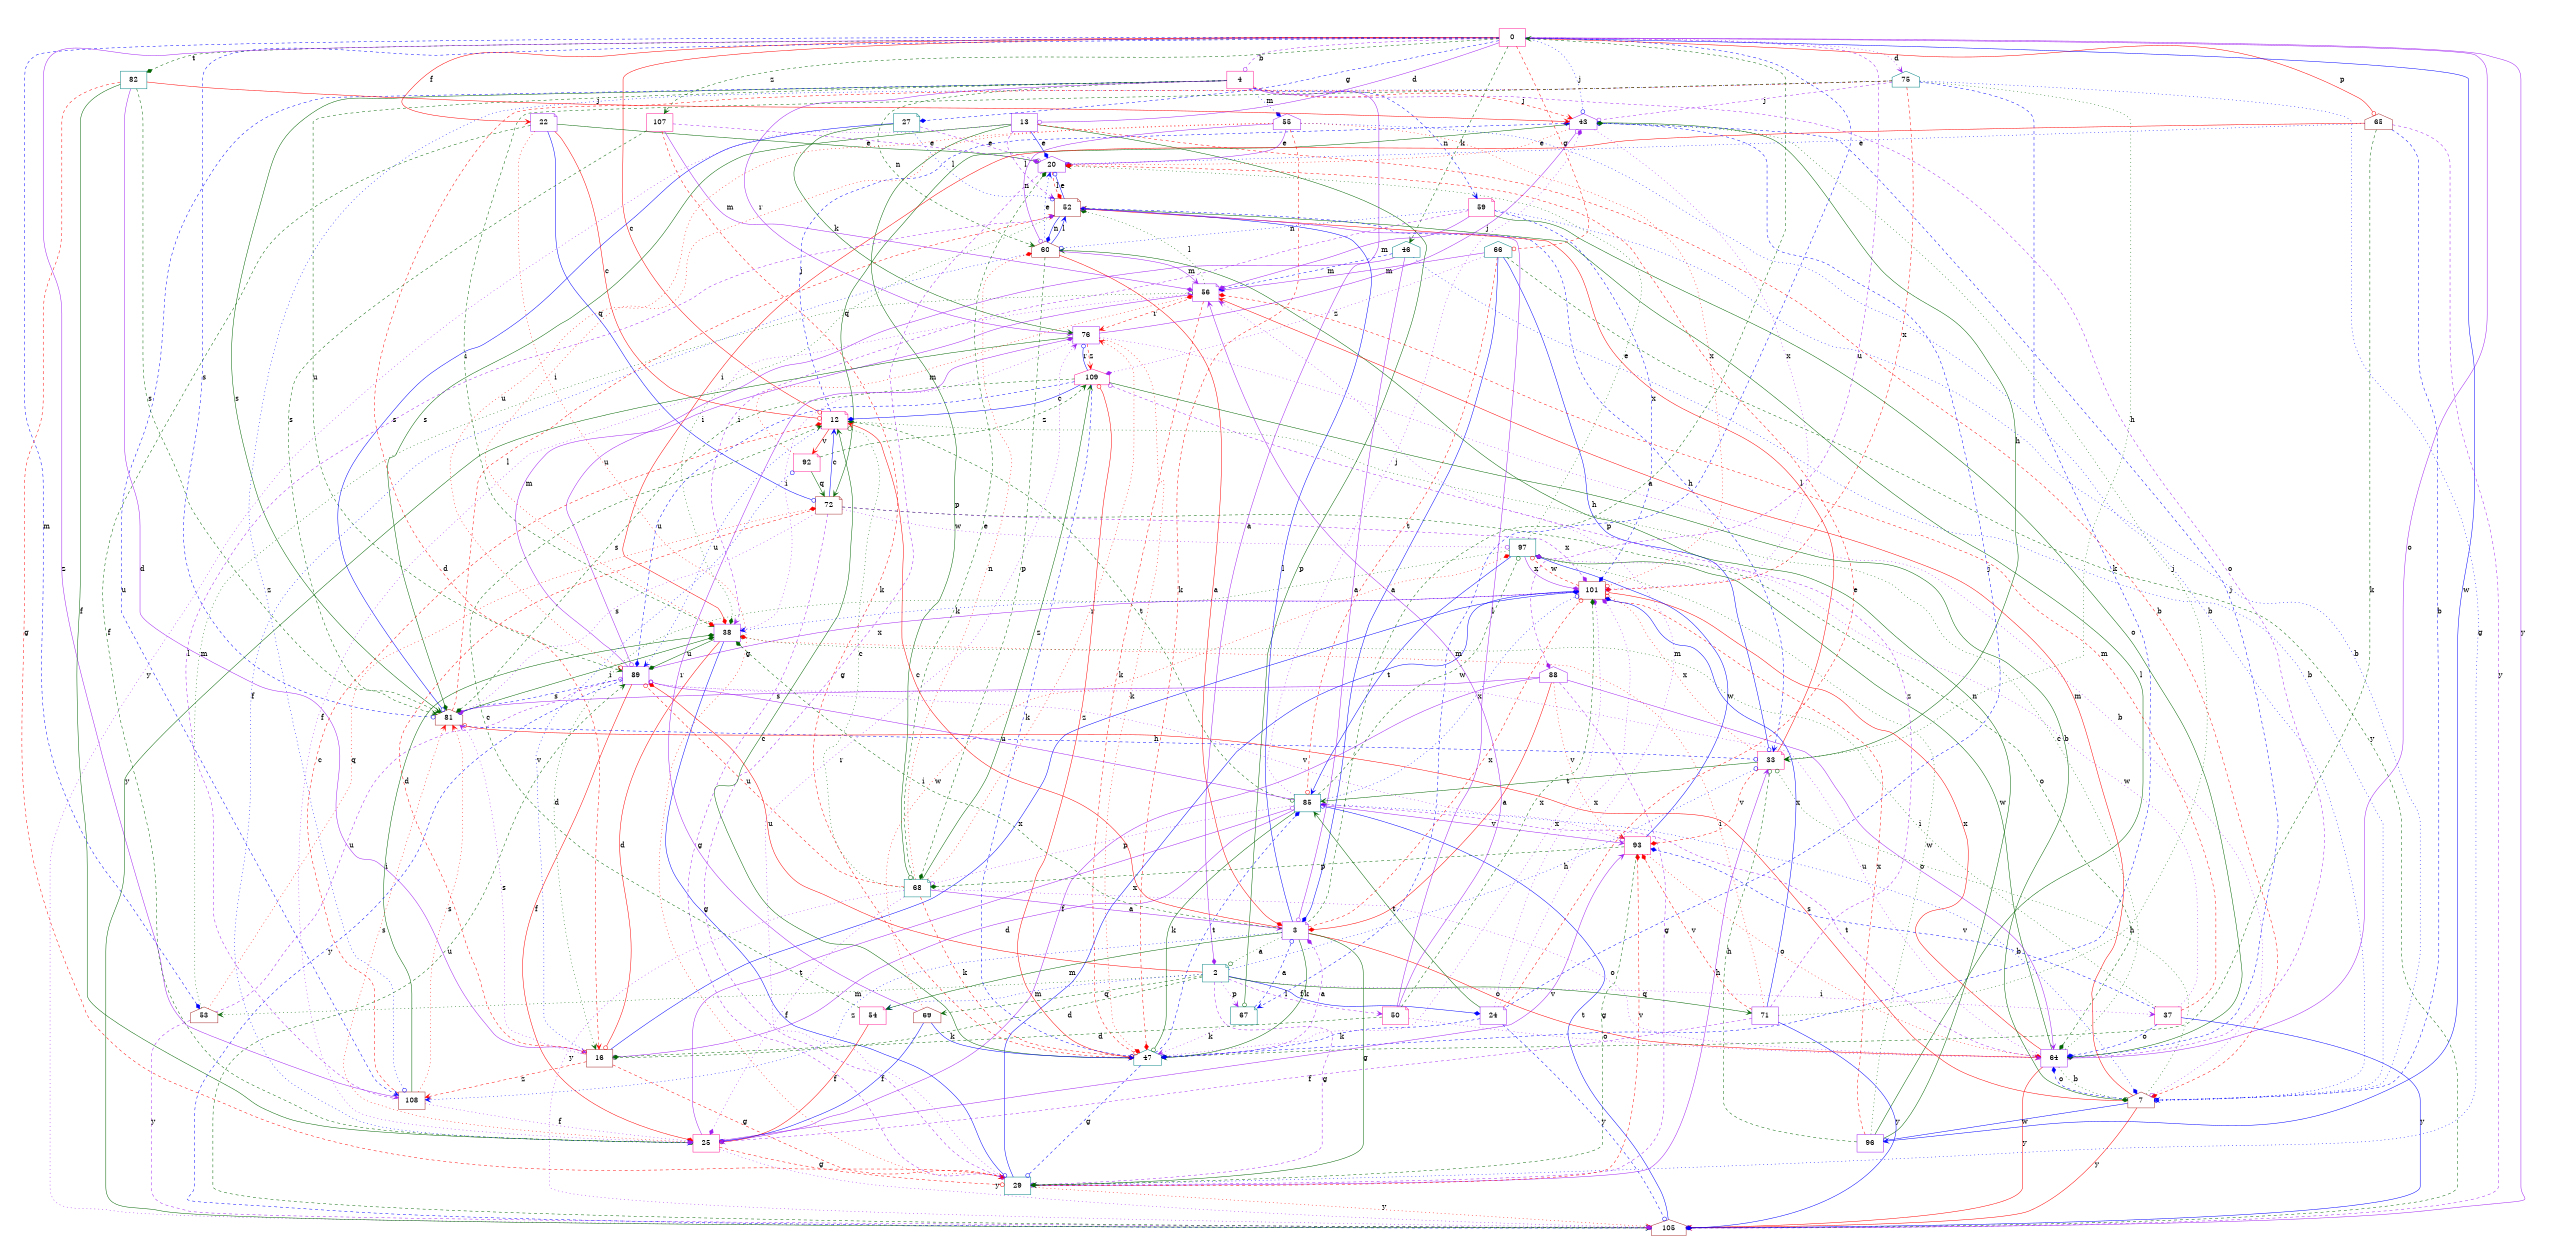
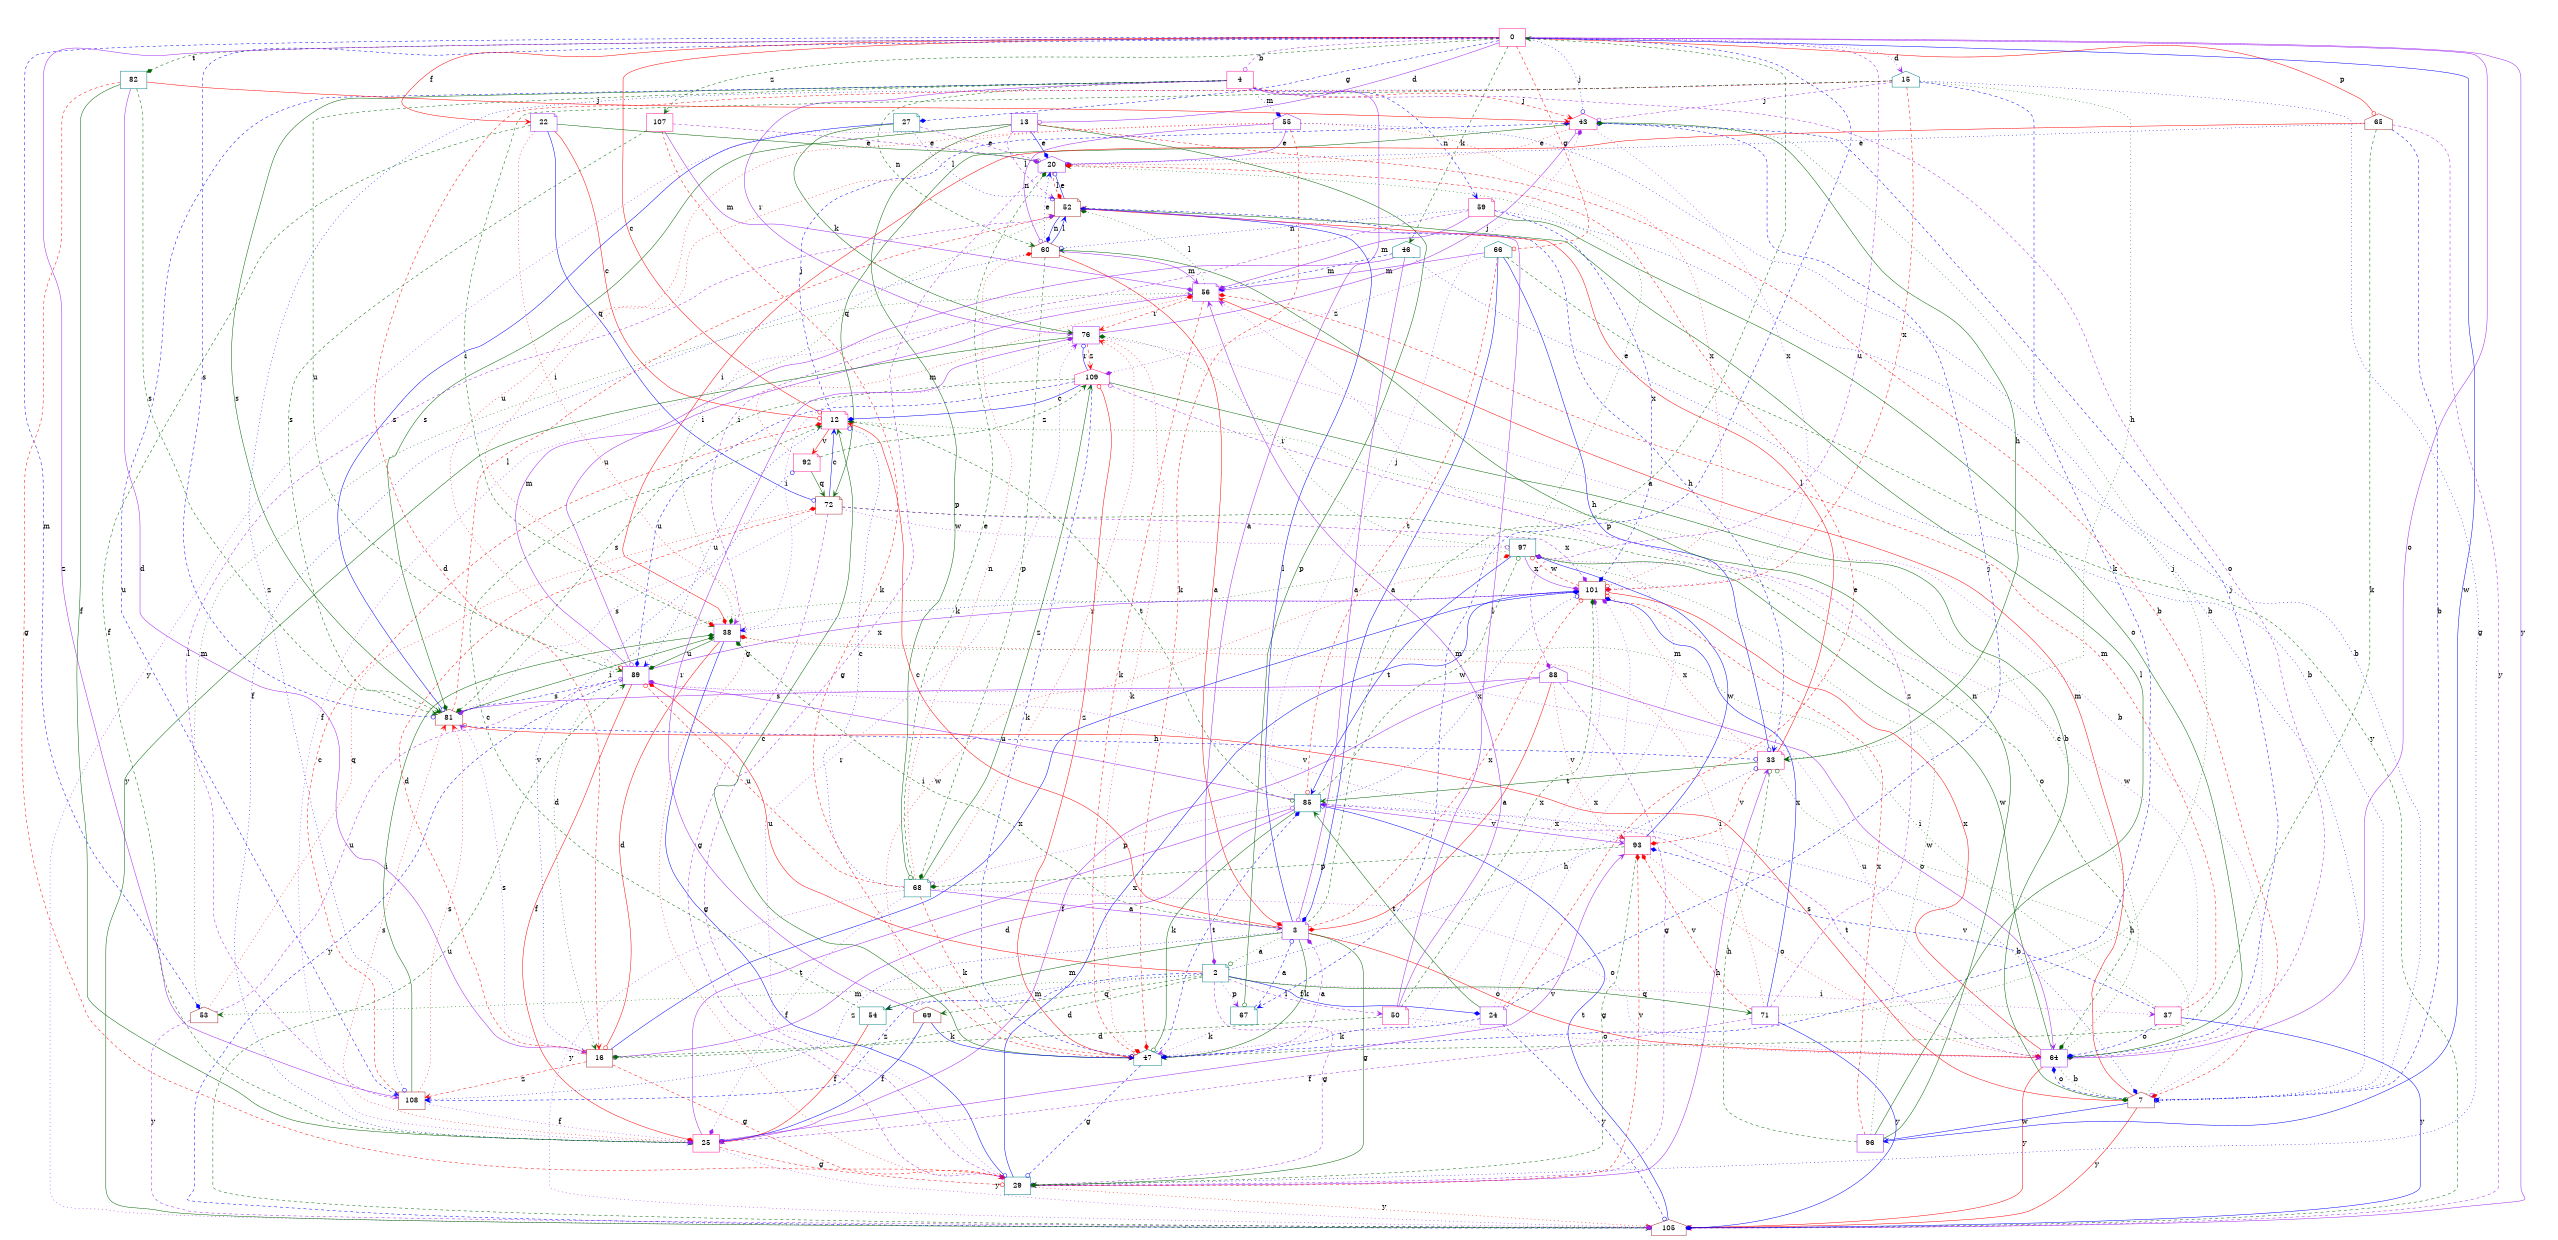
(1906, 80) -> (1906, 80)
(1583, 123) -> (1583, 123)
none -> (1297, 463)
(858, 678) -> (858, 678)
(1006, 743) -> (1006, 743)
(873, 1016) -> (873, 1016)
none -> (835, 1084)
